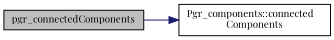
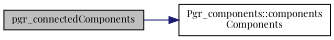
(255, 20) -> (255, 20)
